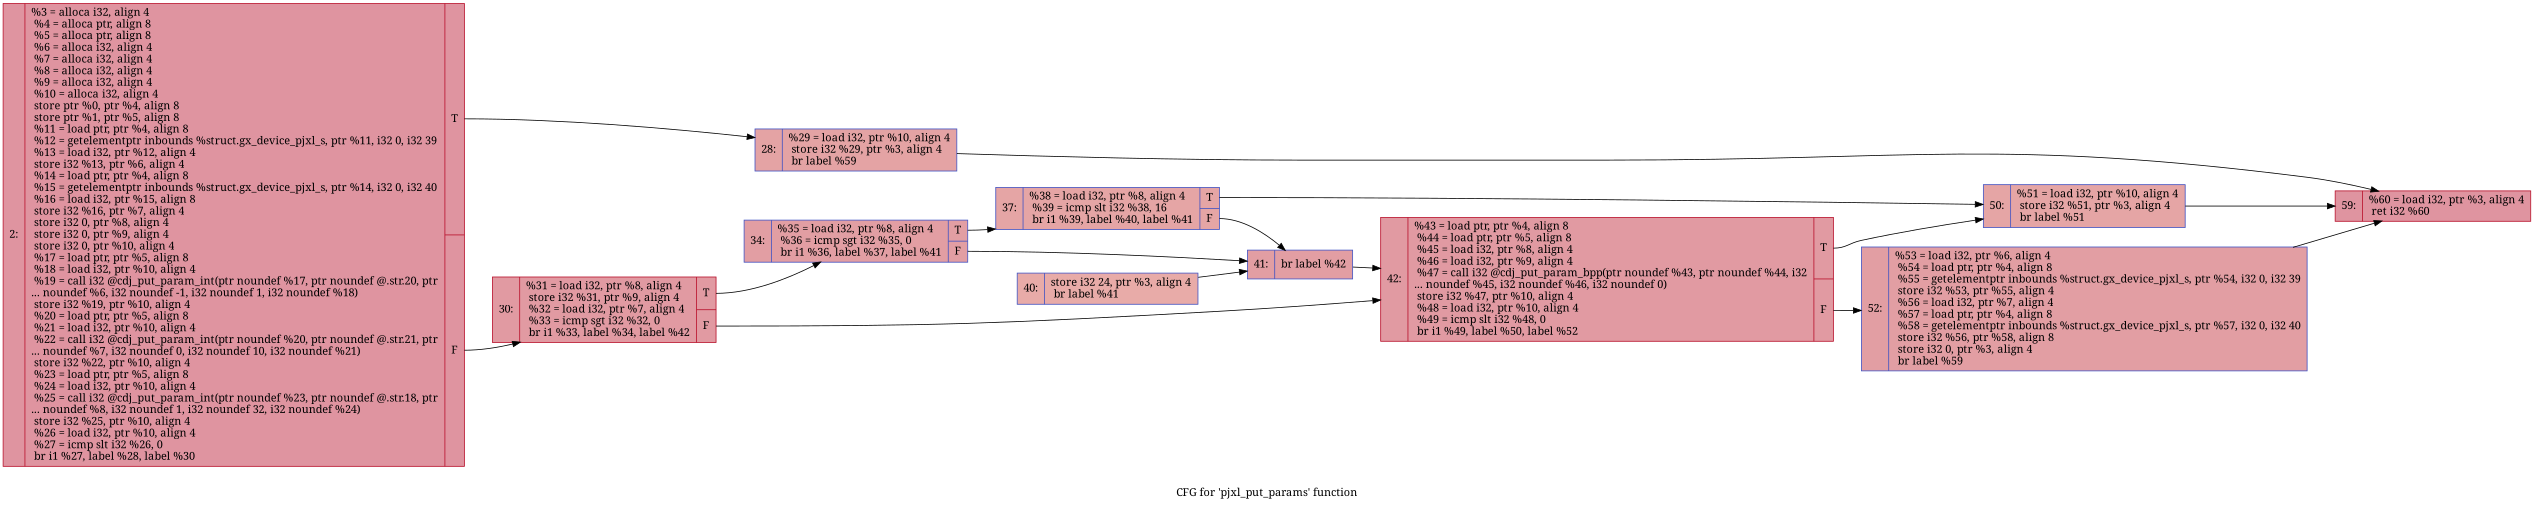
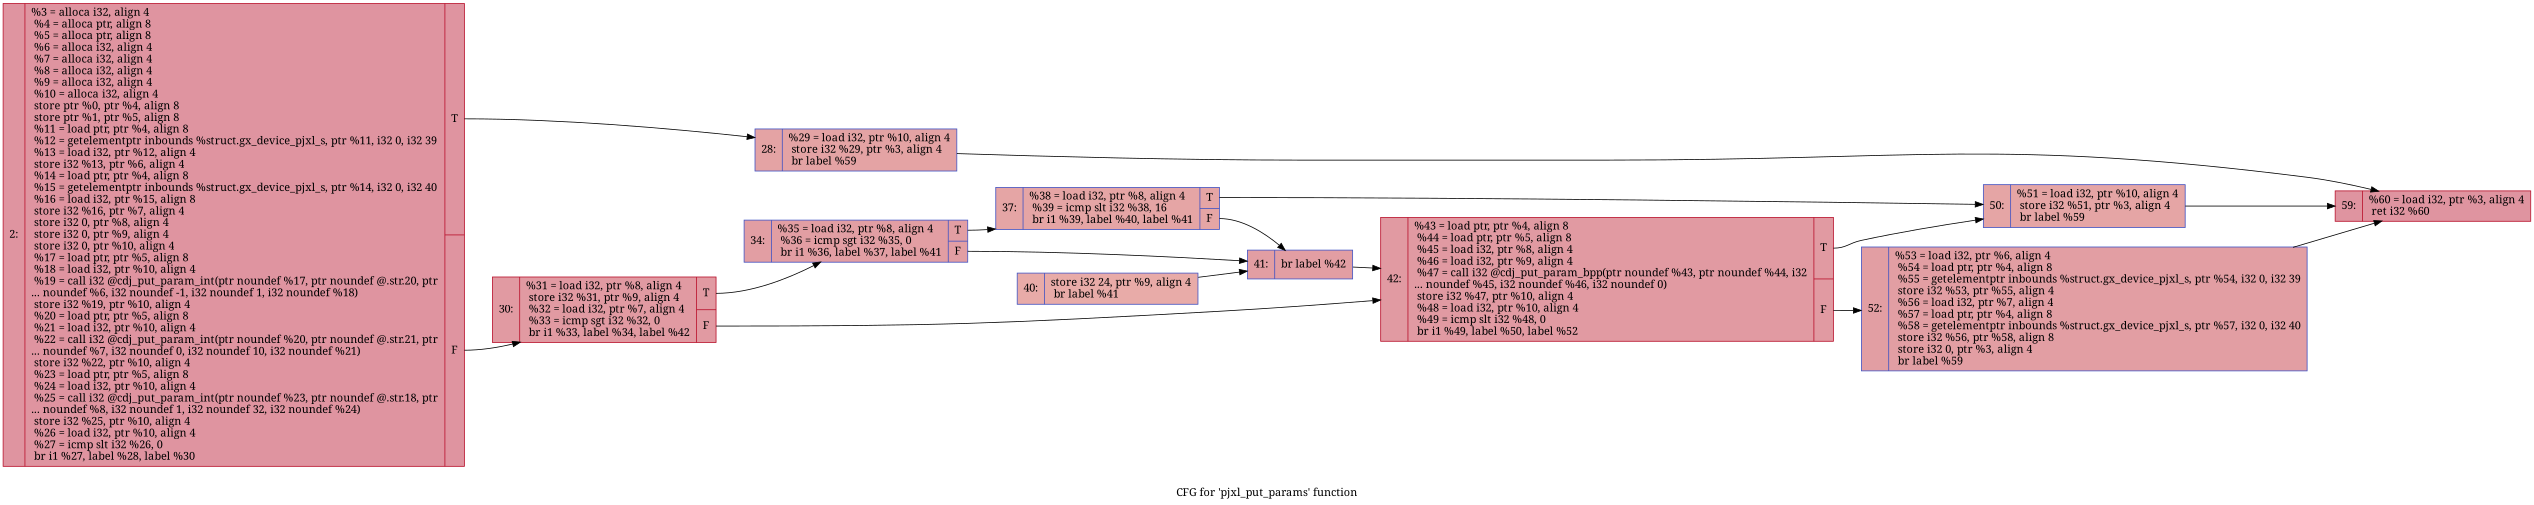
(2051, 217) -> (2051, 217)
(1121, 282) -> (1121, 282)
